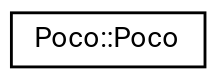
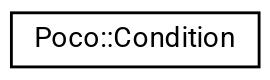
(108, 40) -> (135, 40)
